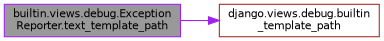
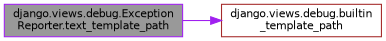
(92, 21) -> (93, 21)
